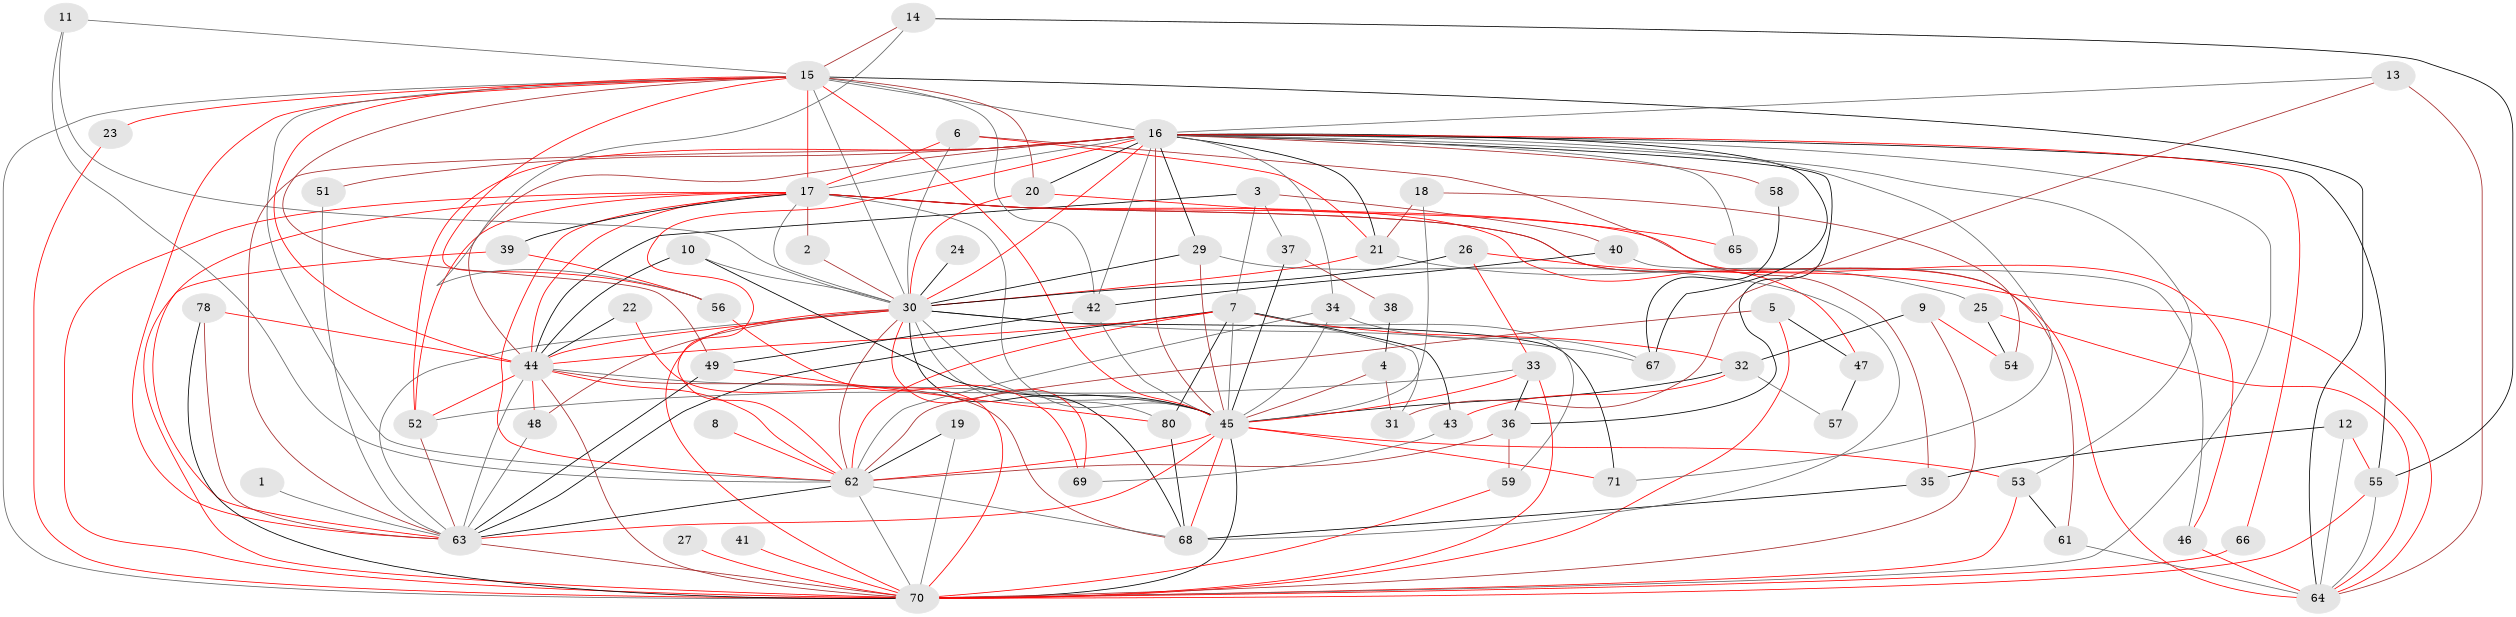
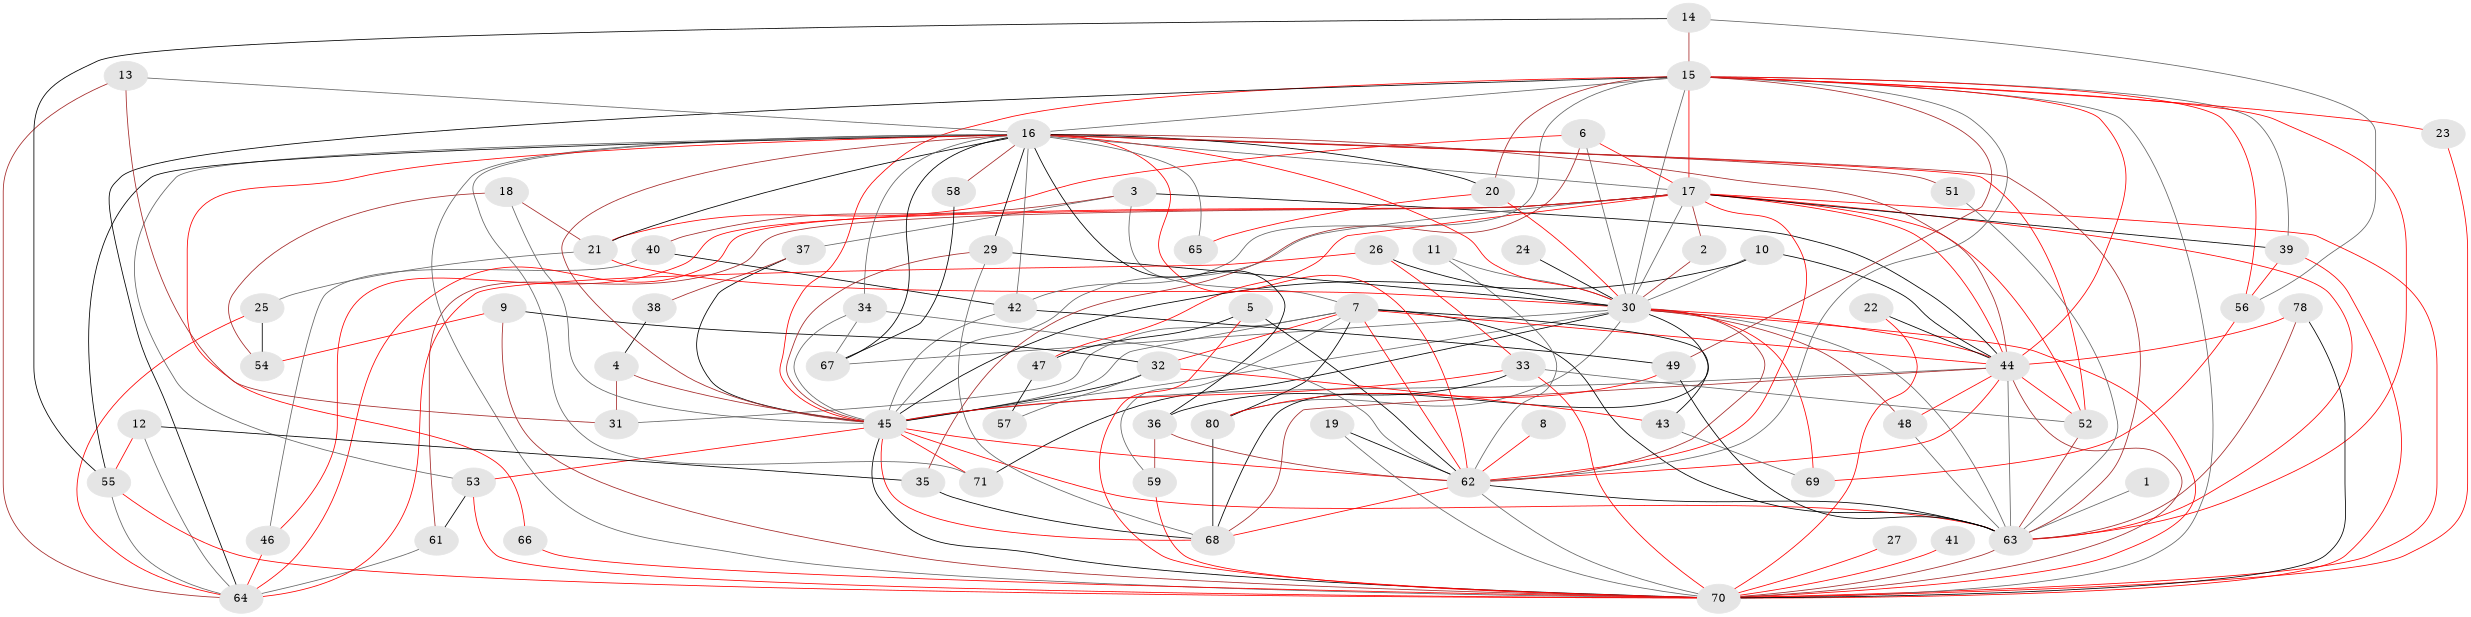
(437, 47) -> (2046, 88)
(1295, 358) -> (1350, 380)
(1005, 509) -> (1330, 514)
